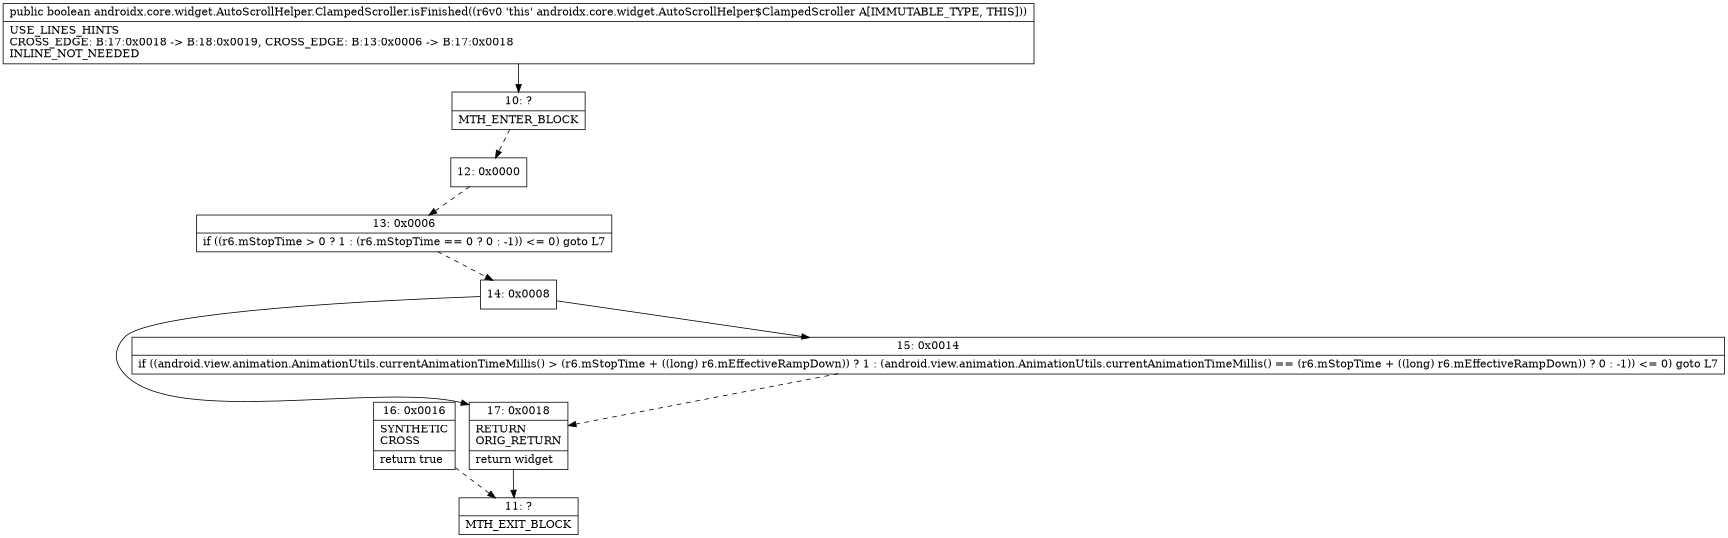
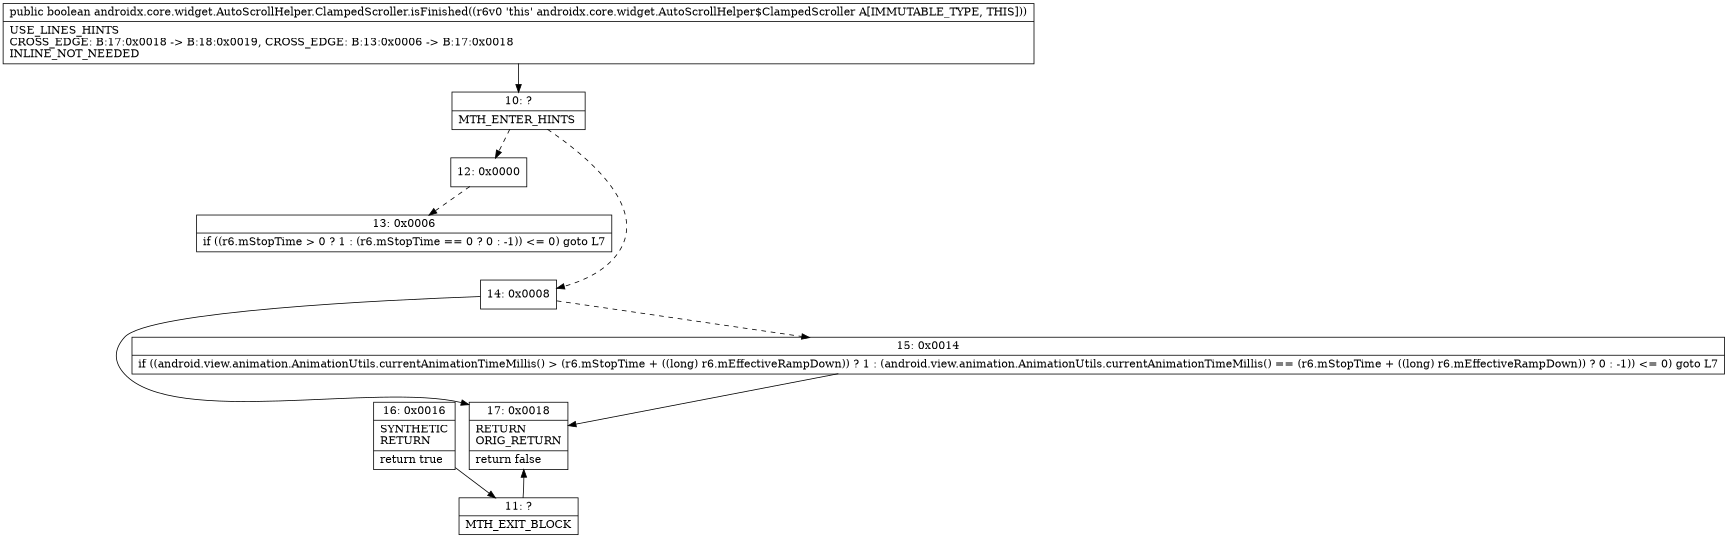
(519, 120) -> (517, 120)
(462, 264) -> (623, 209)
(679, 319) -> (679, 319)
(707, 399) -> (707, 399)
(400, 441) -> (405, 441)
(515, 460) -> (509, 460)
(472, 480) -> (472, 480)
(513, 480) -> (524, 488)
